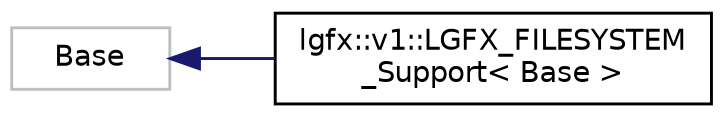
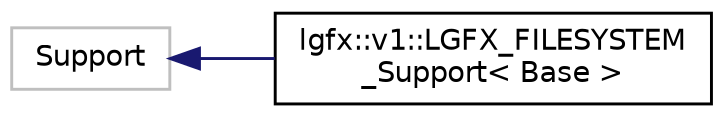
(91, 59) -> (91, 59)
